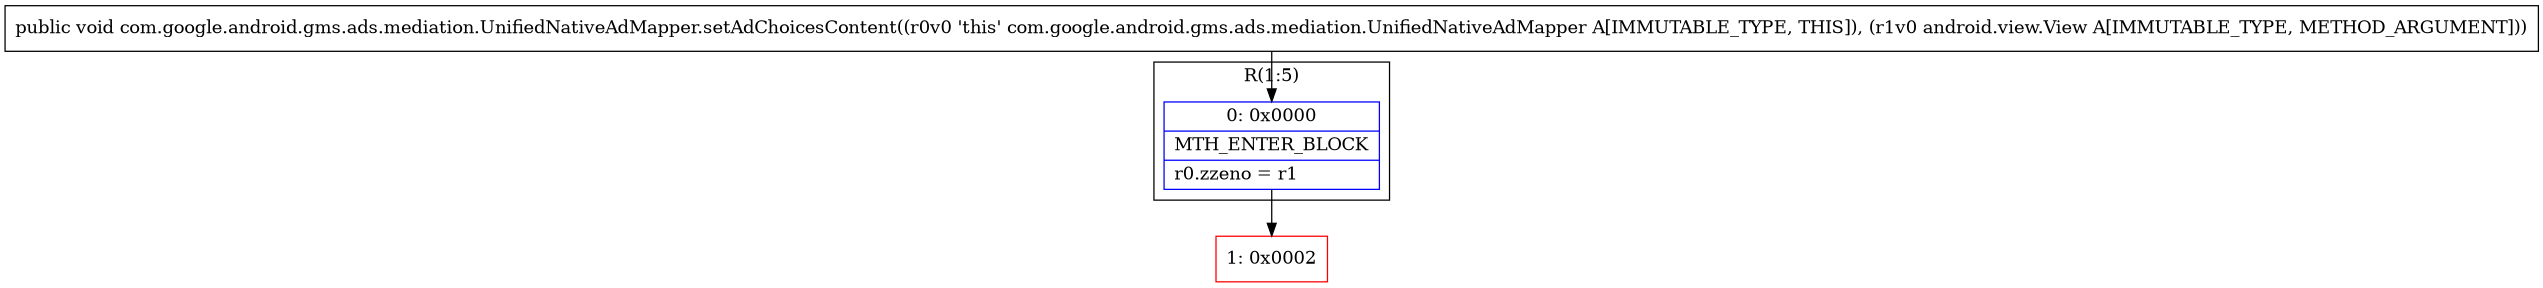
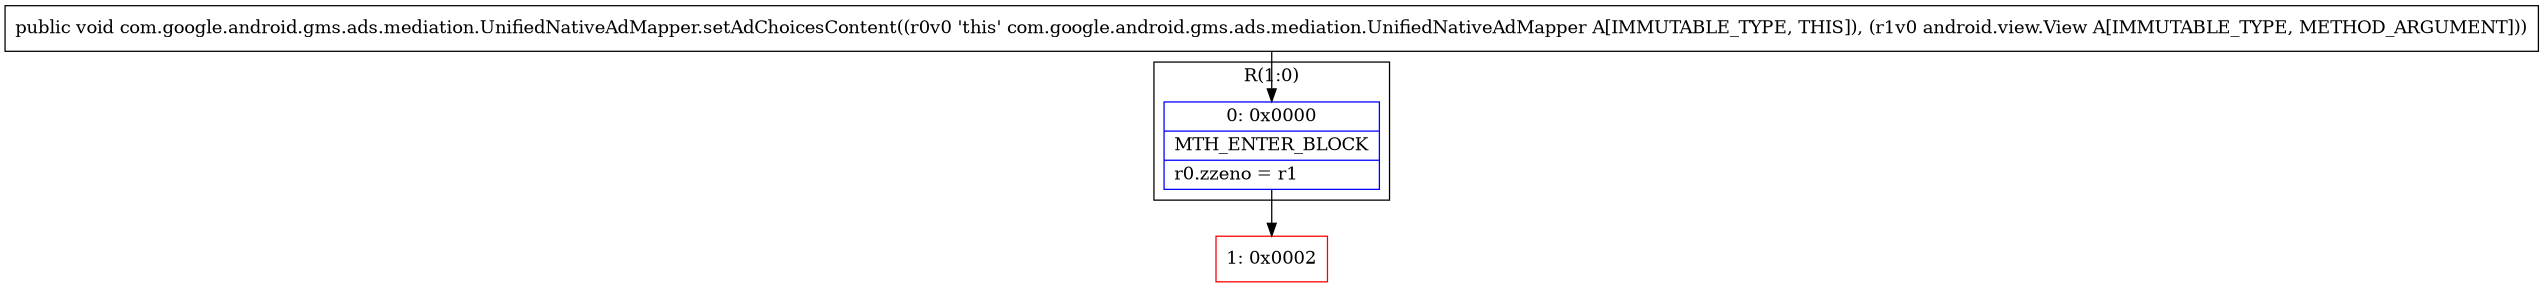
(1272, 77) -> (1272, 77)
